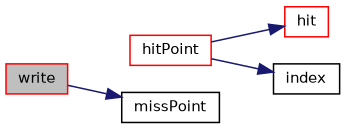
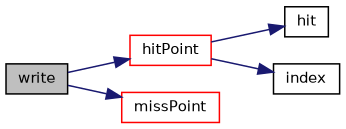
(307, 22) -> (307, 22)
none -> (91, 67)
(37, 79) -> (37, 79)
(171, 107) -> (171, 107)
